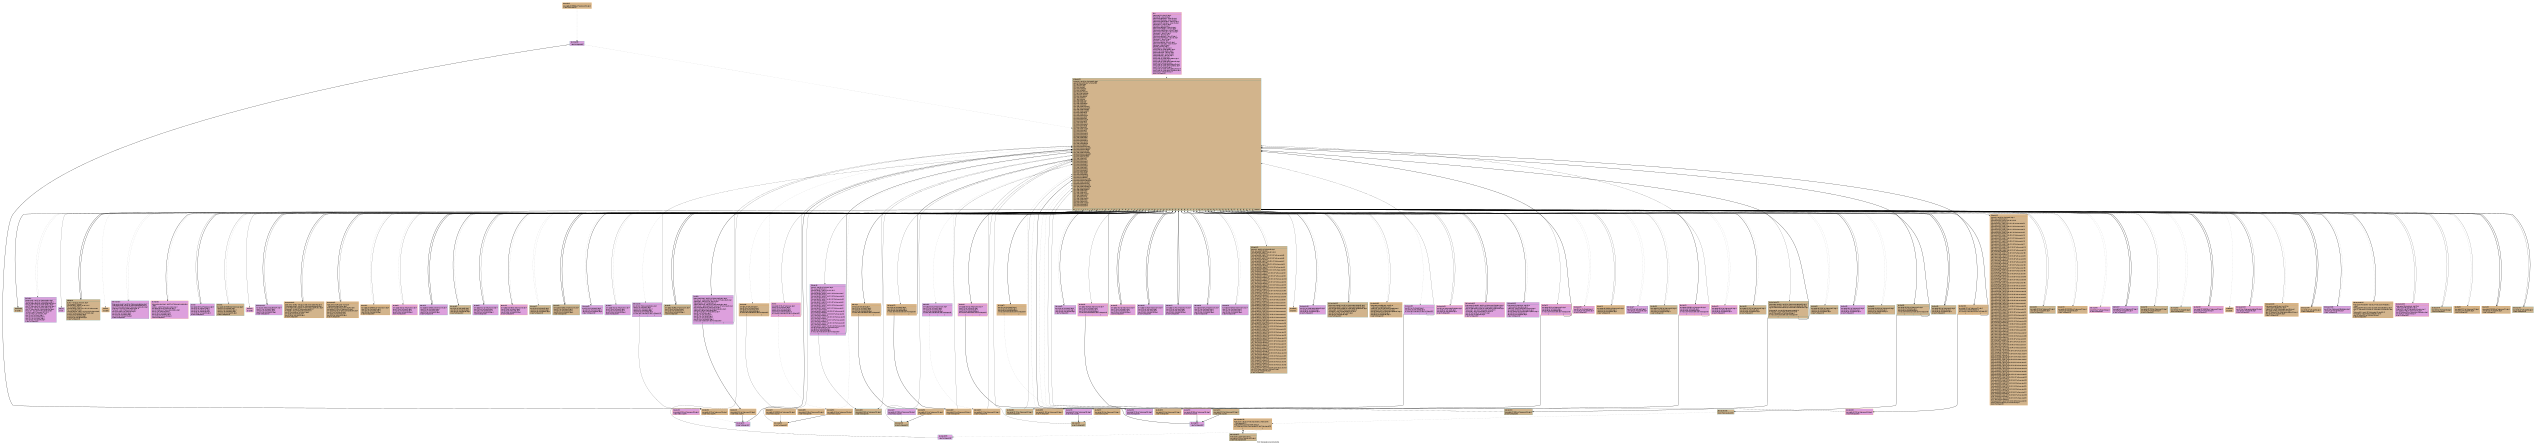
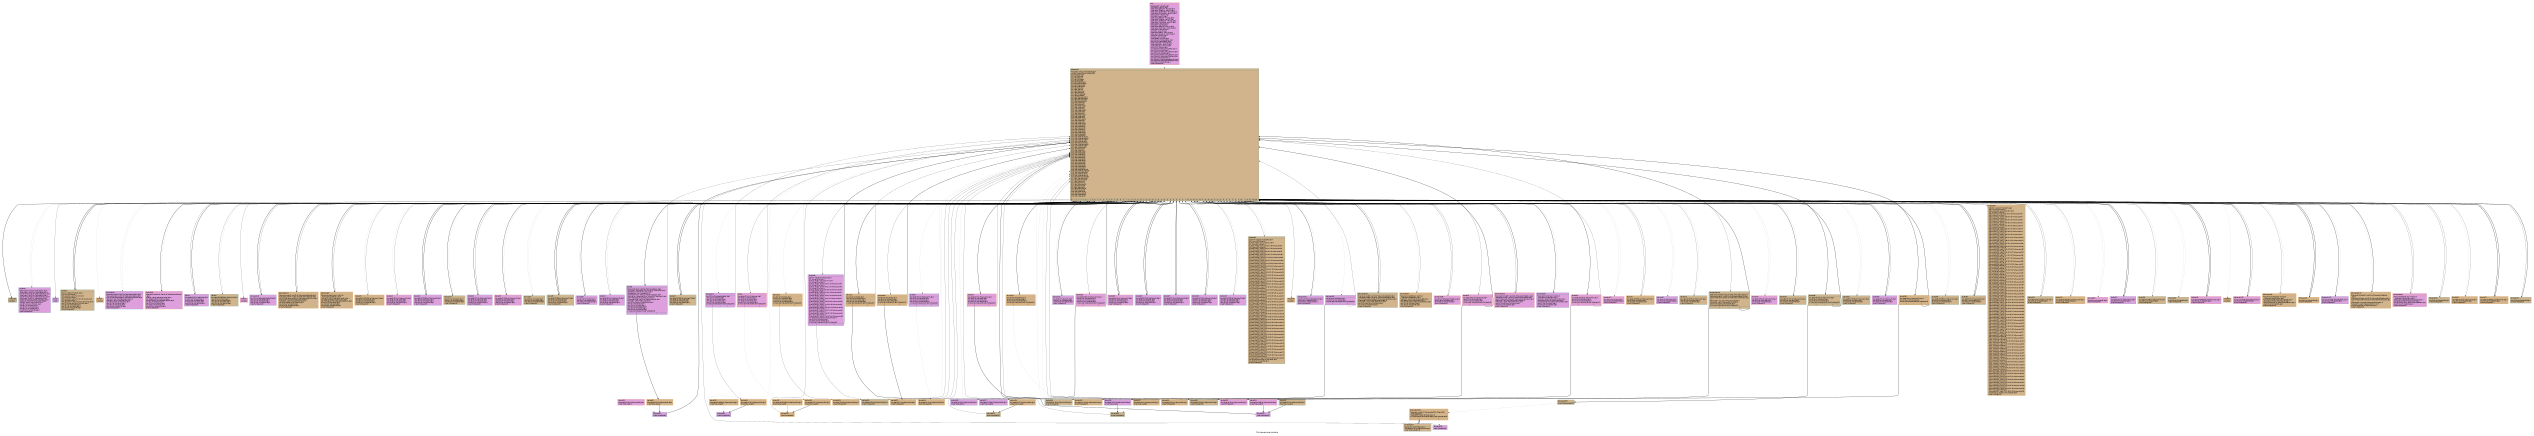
(4, 359) -> (738, 409)
